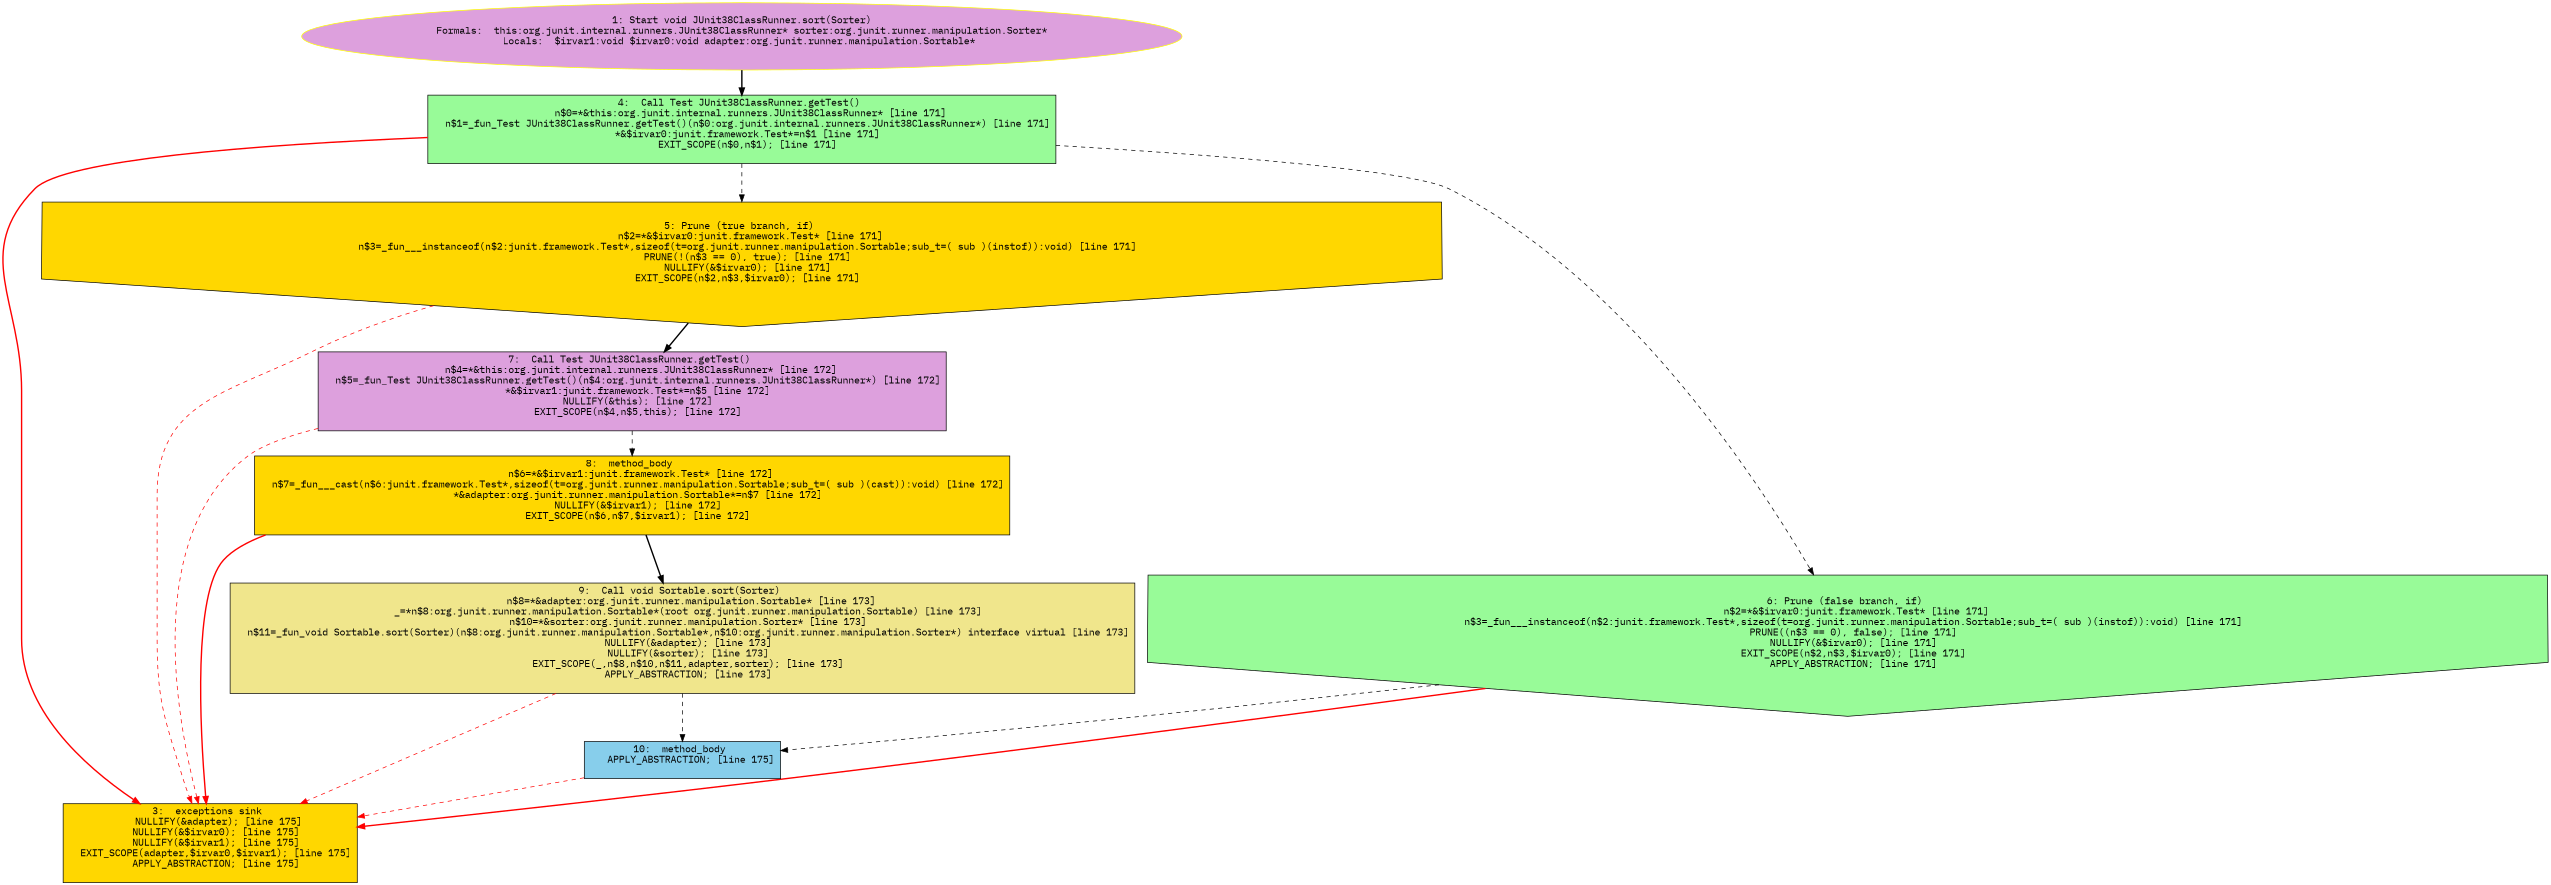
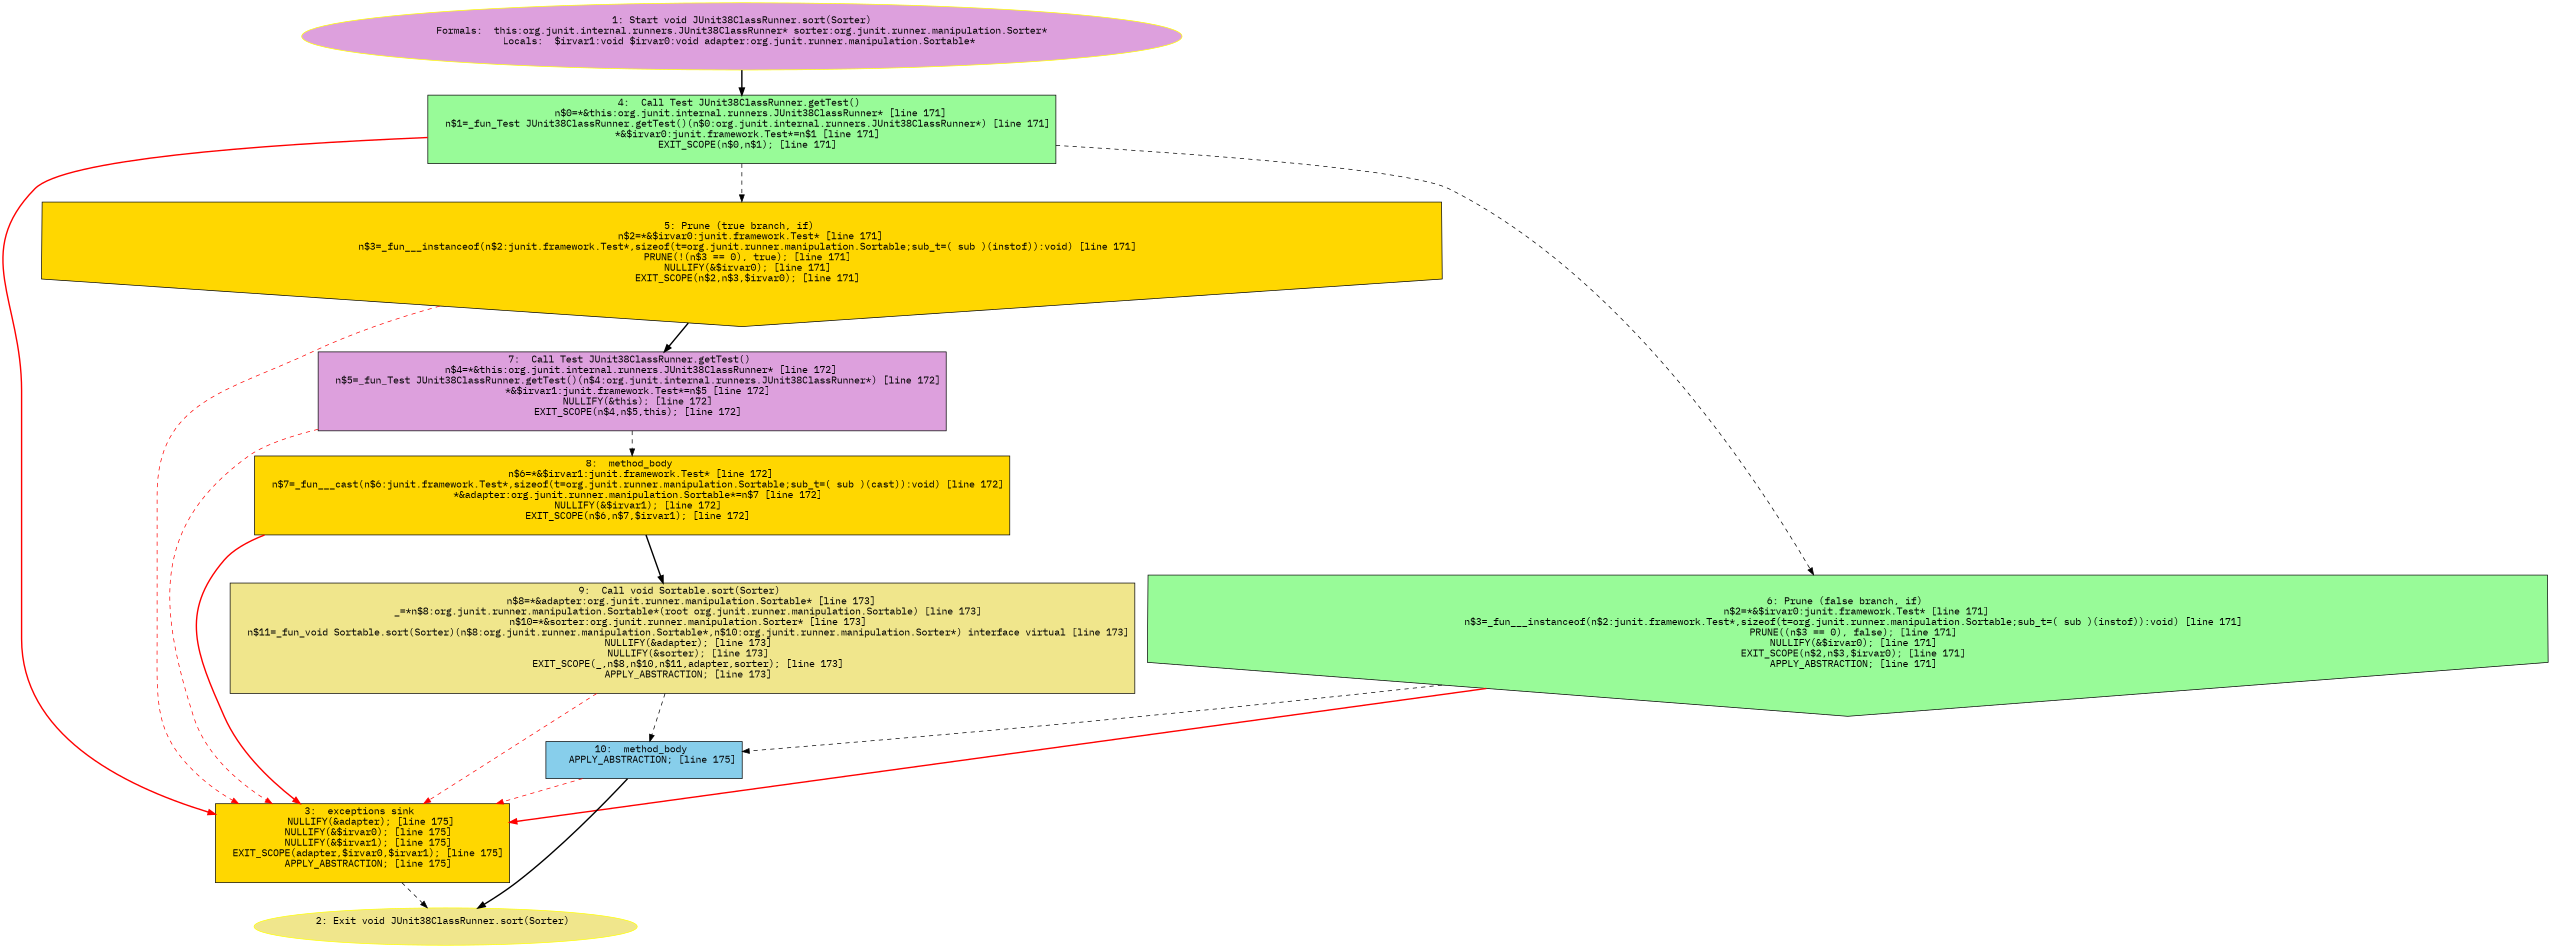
none -> (446, 927)
